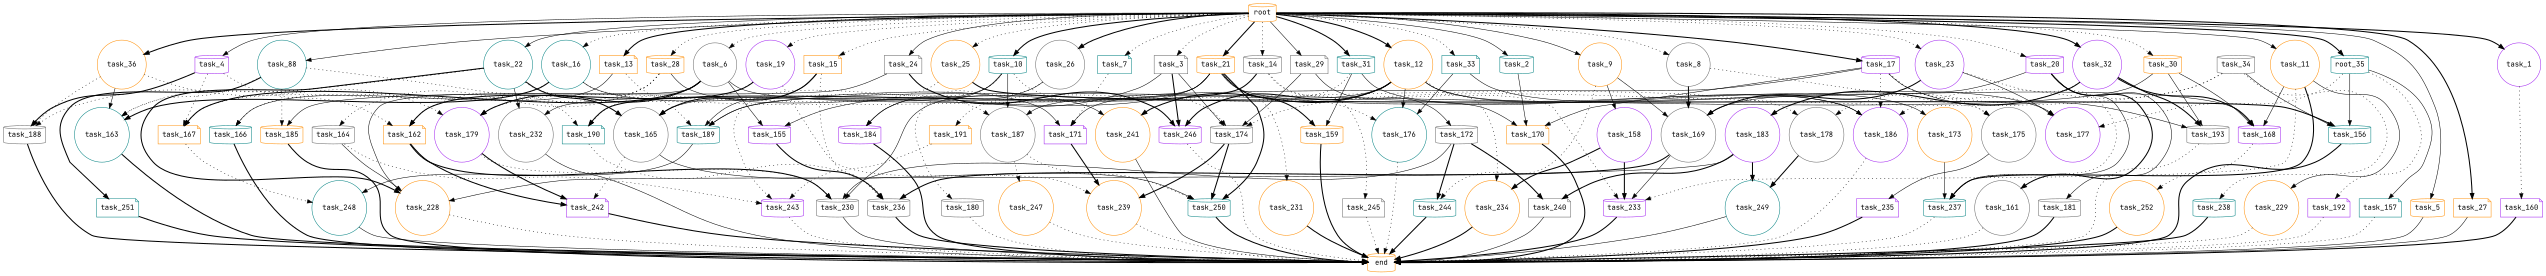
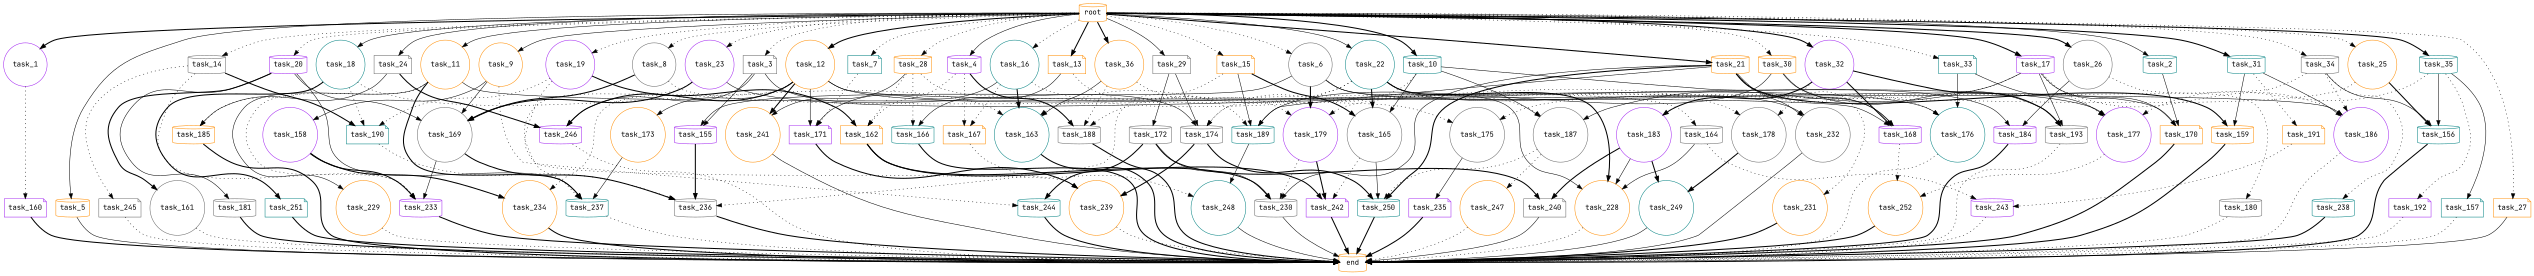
none -> (1706, 16)
(1929, 16) -> (1869, 20)
(282, 65) -> (341, 65)
(2350, 65) -> (2438, 65)
(443, 97) -> none
(1176, 104) -> (663, 99)
(739, 114) -> none
none -> (2015, 175)
